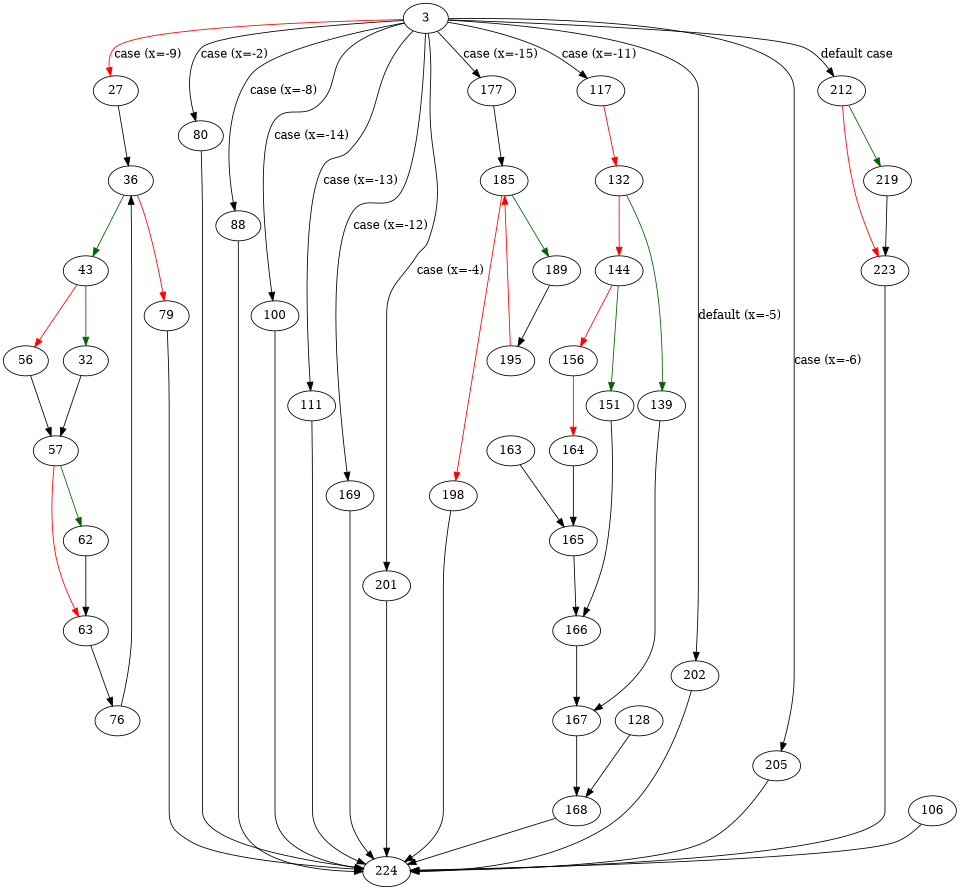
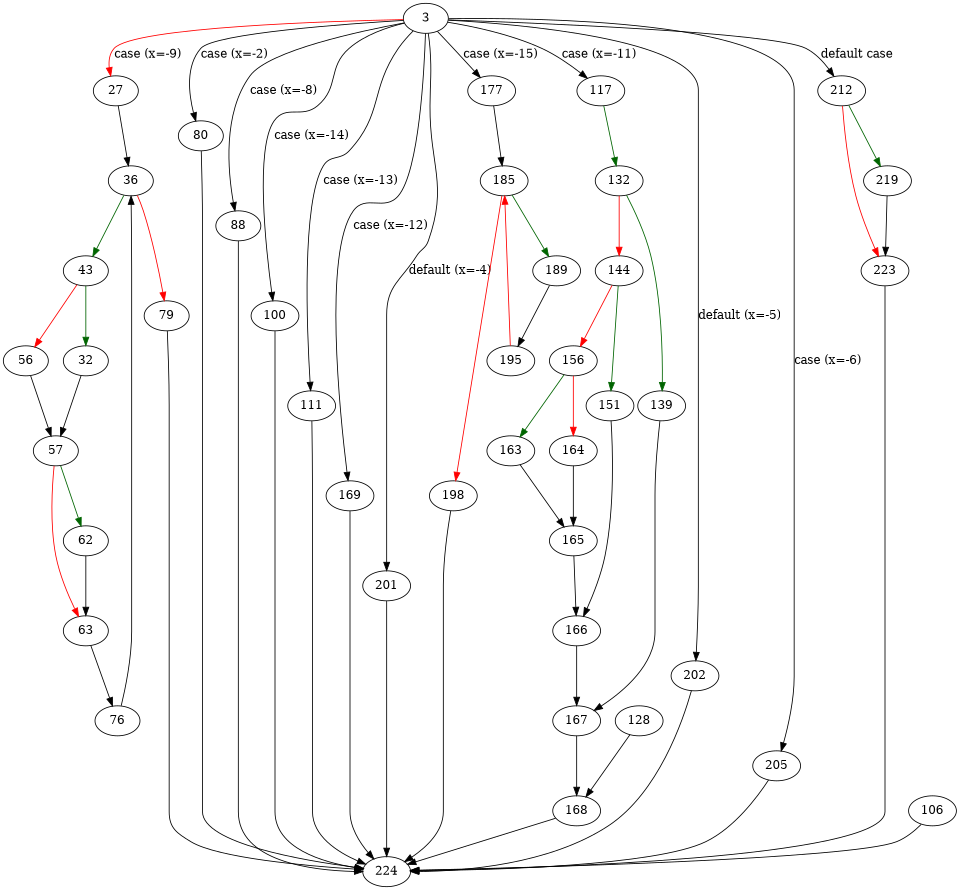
(609, 132) -> (609, 132)
(450, 271) -> (450, 271)
none -> (545, 402)
